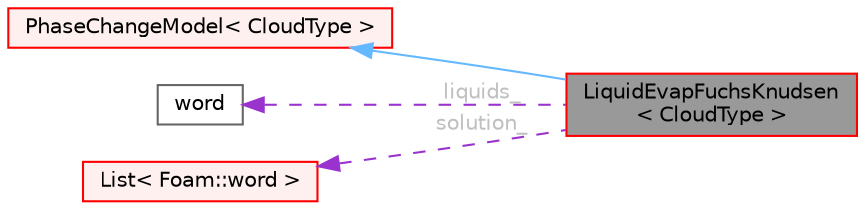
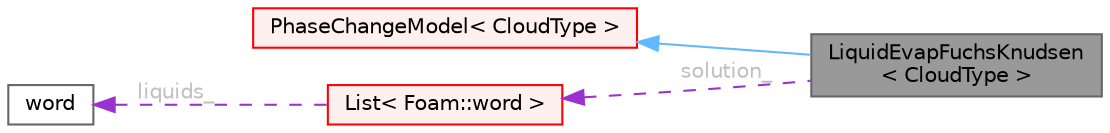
(415, 105) -> (221, 105)
(712, 105) -> (957, 65)
